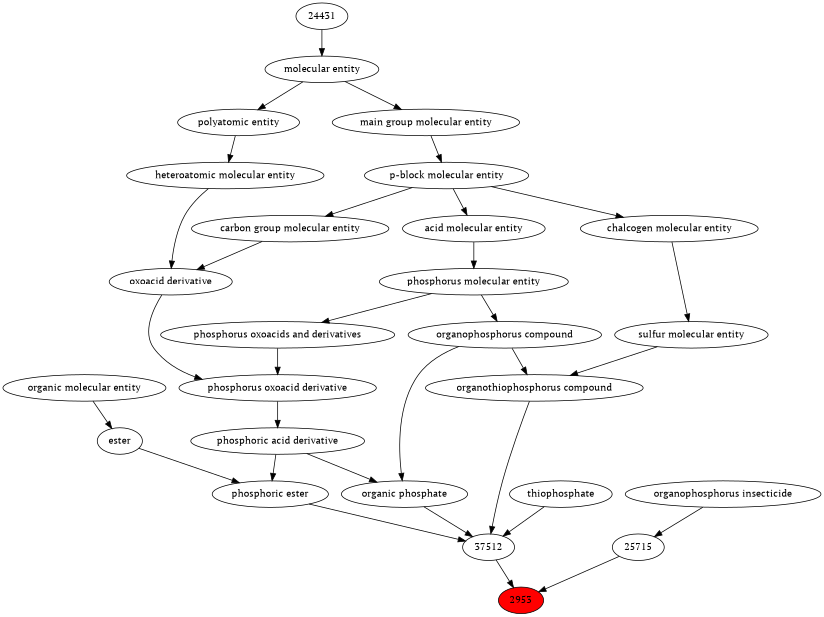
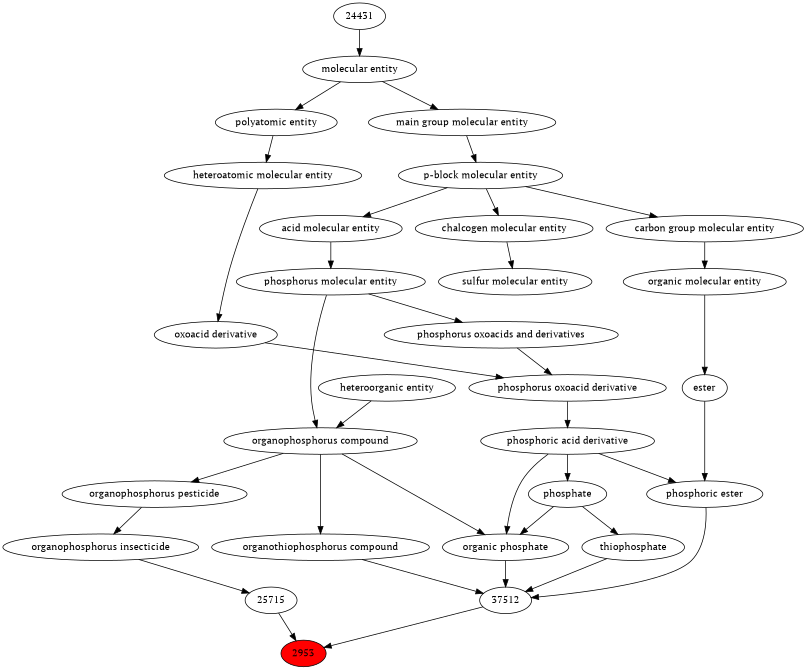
(233, 254) -> (705, 252)
(617, 360) -> none
none -> (387, 388)
none -> (155, 494)
none -> (568, 494)
